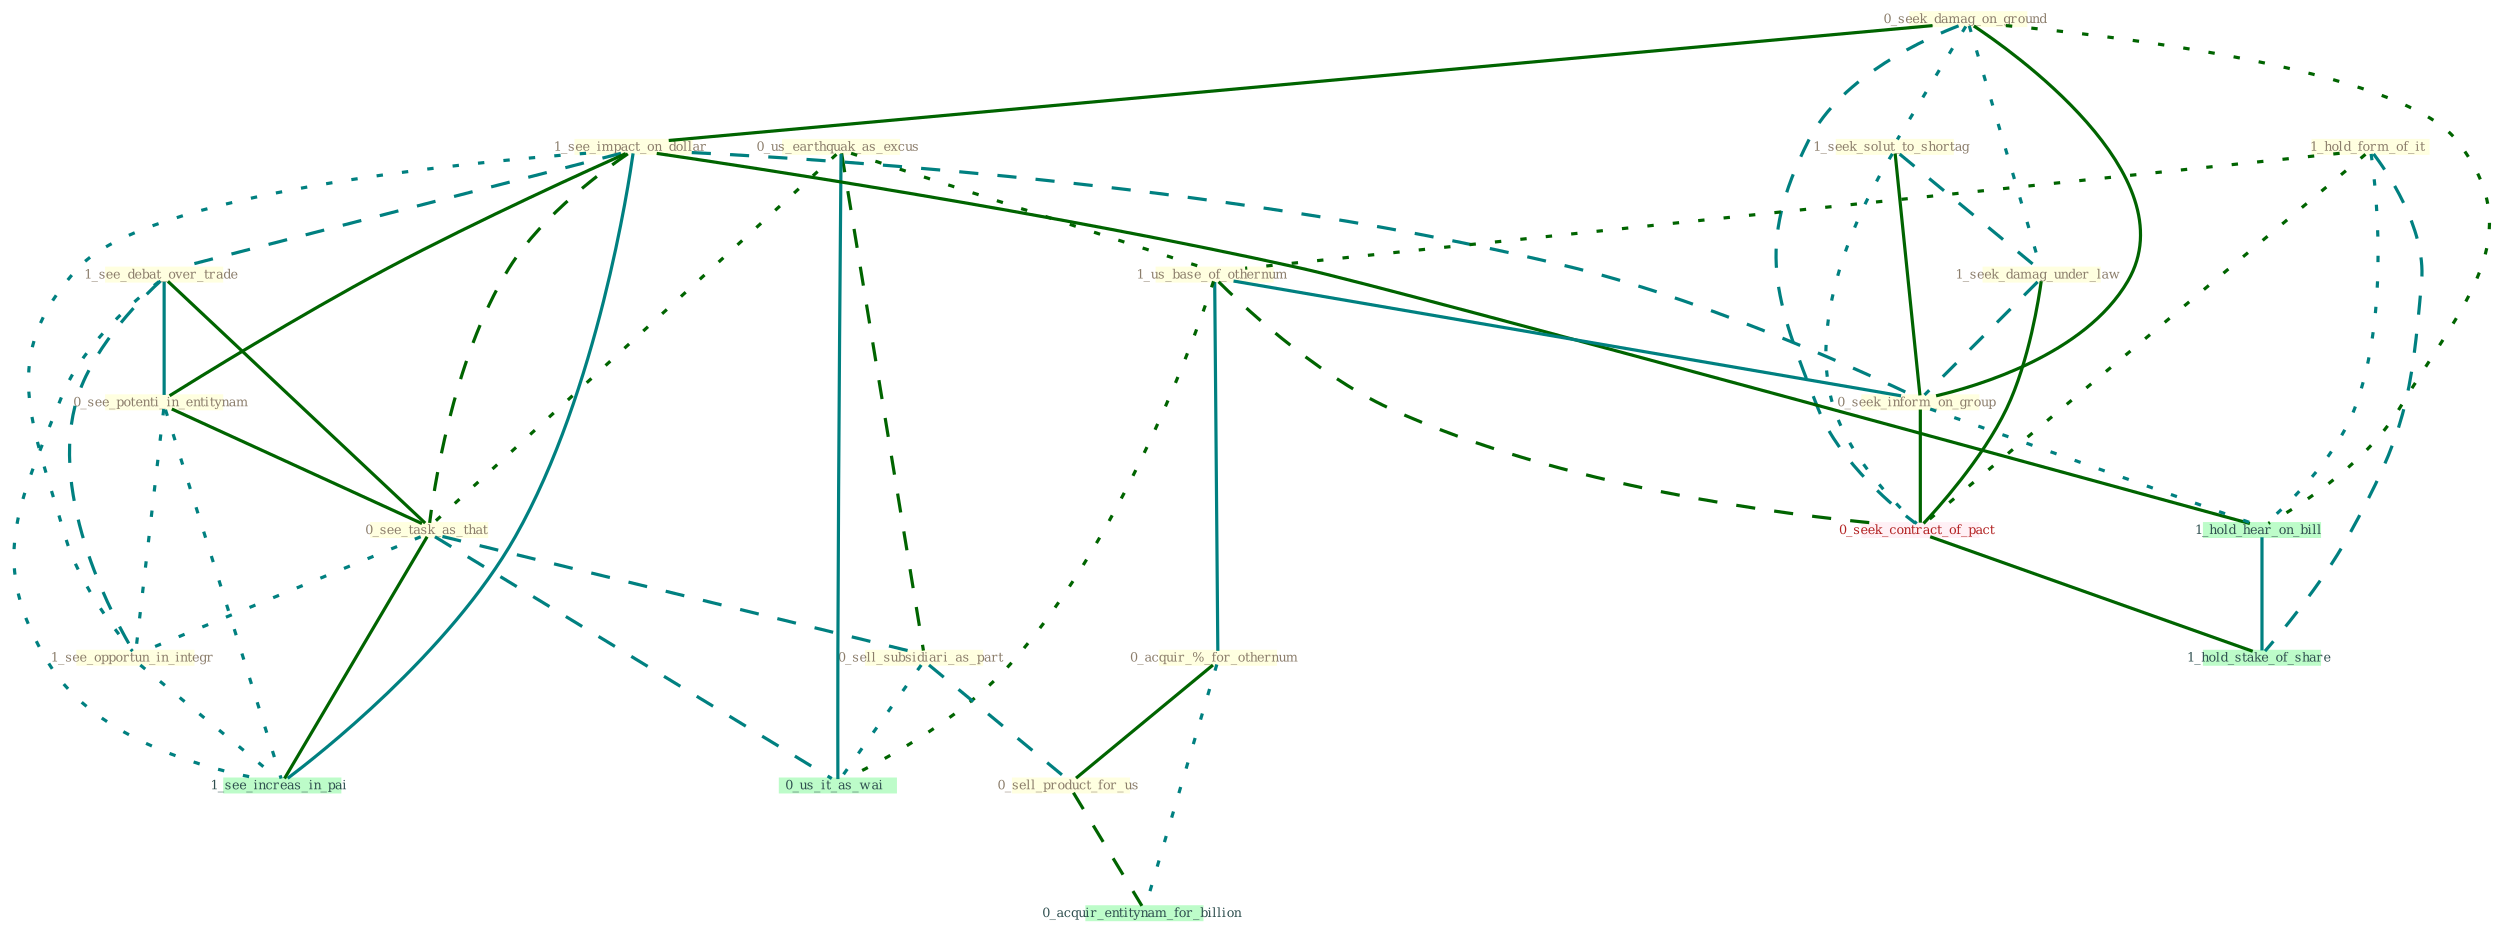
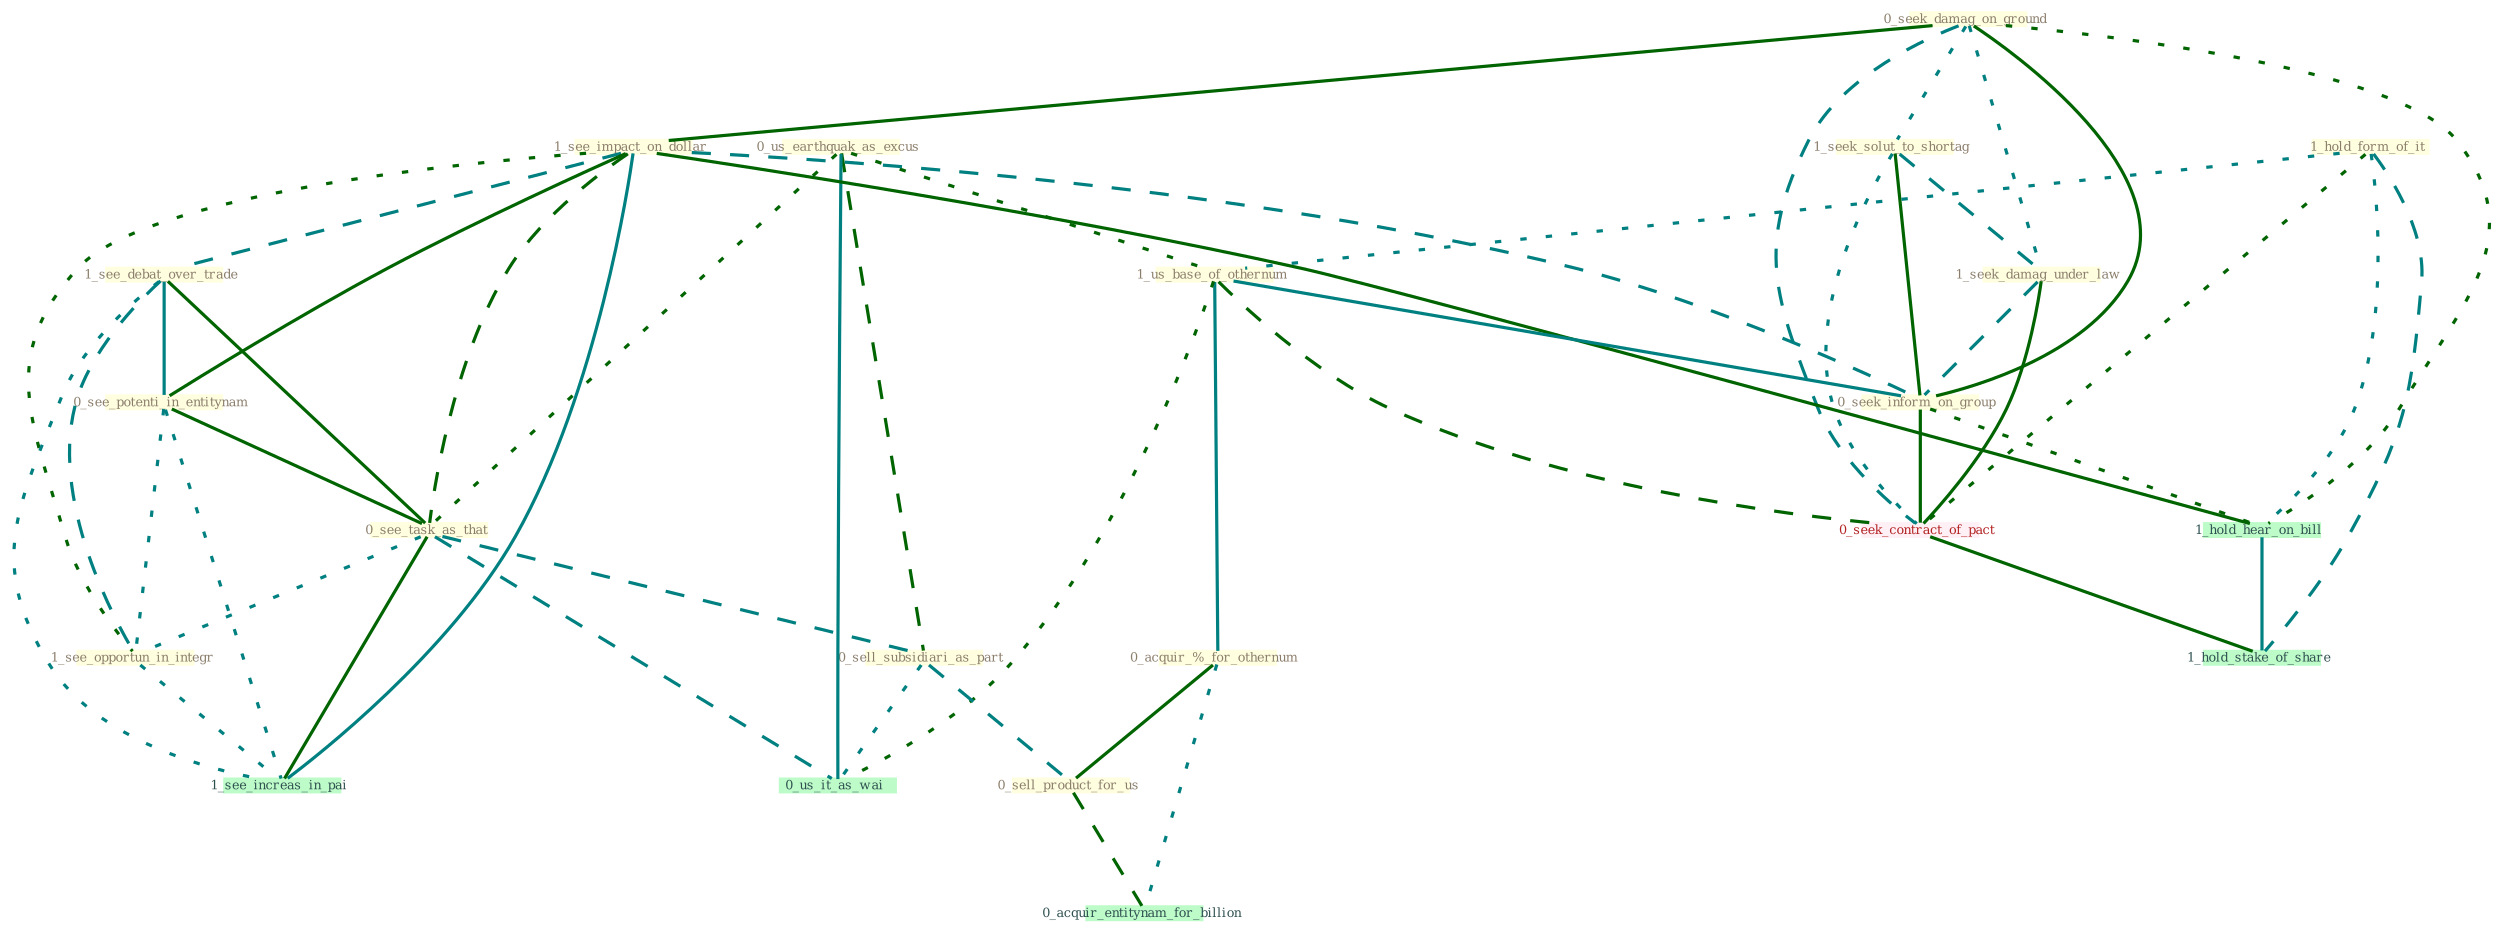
(1820, 208) -> (1820, 208)
(122, 239) -> (122, 239)
(2091, 466) -> (2091, 466)
